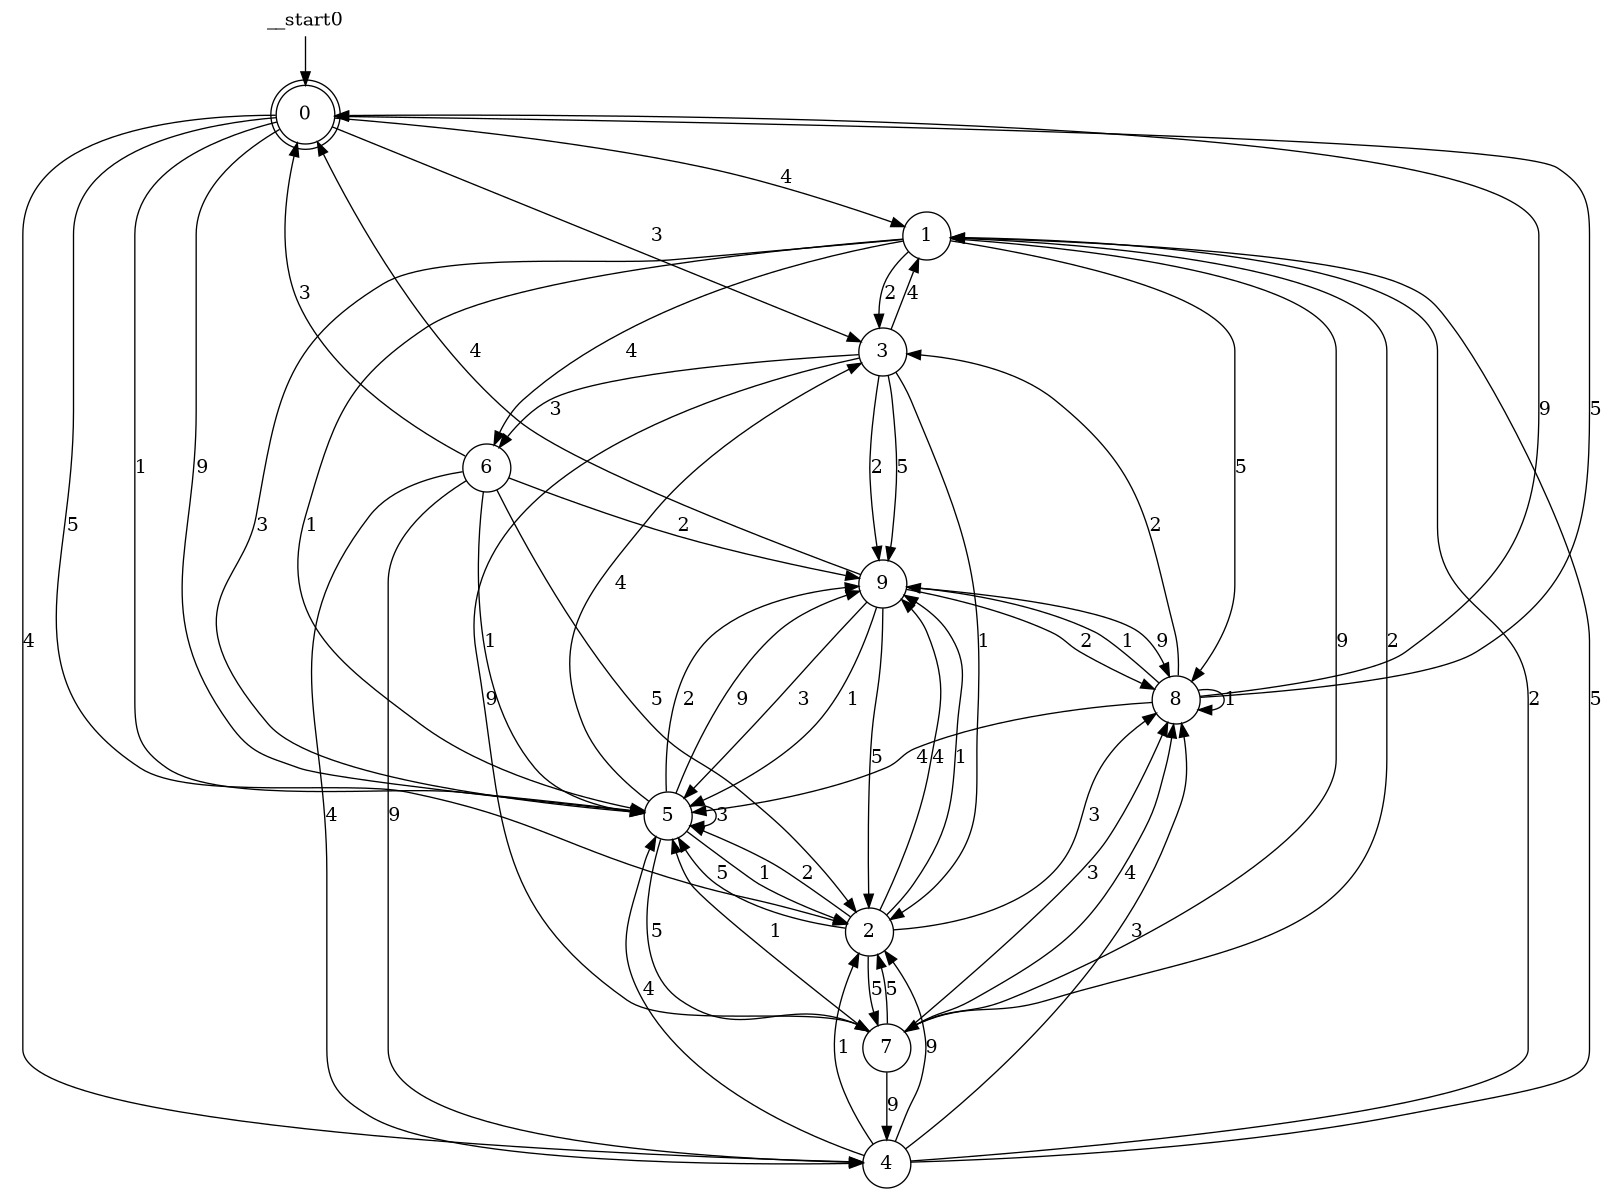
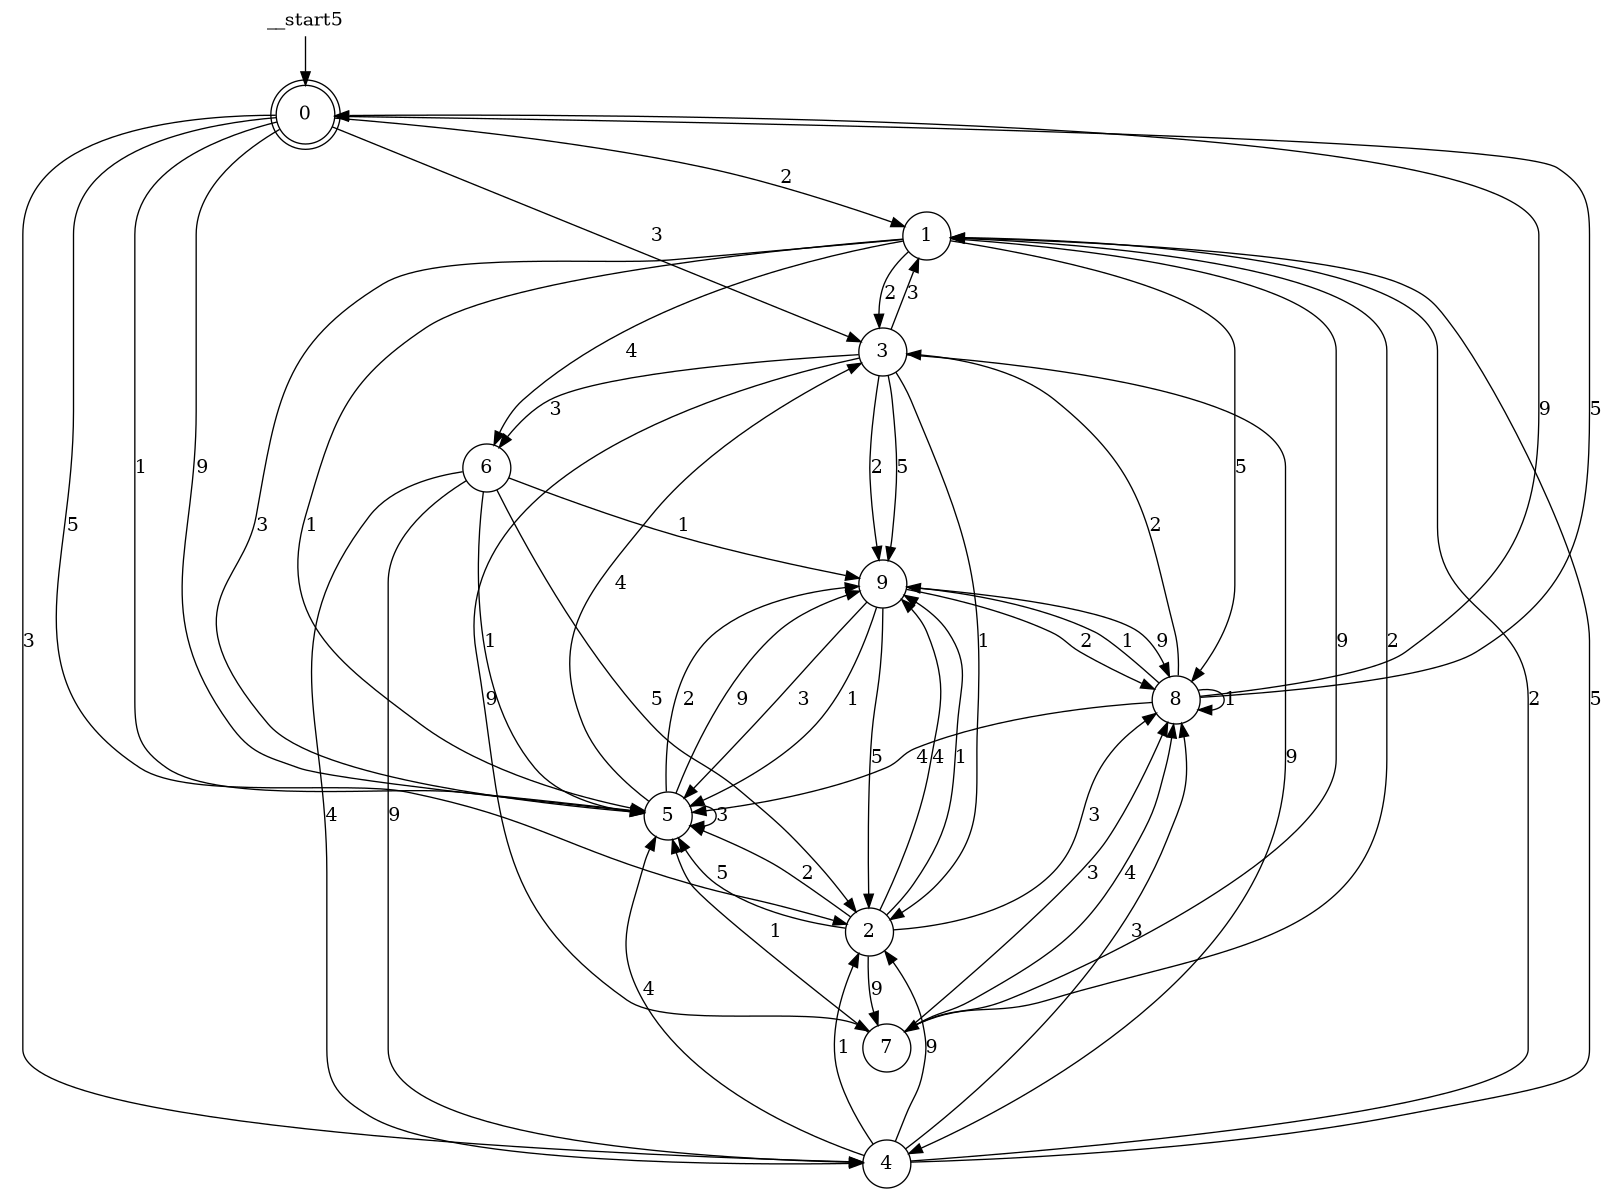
(306, 21) -> (306, 21)
(787, 178) -> (787, 178)
(914, 294) -> (914, 294)
(325, 345) -> none
(536, 433) -> none
(684, 526) -> (684, 526)
(30, 642) -> (30, 642)
(756, 882) -> none
(878, 990) -> (878, 990)
(886, 996) -> none
(685, 1002) -> none
(887, 1099) -> (1286, 656)
